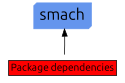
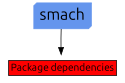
(65, 45) -> (61, 38)
